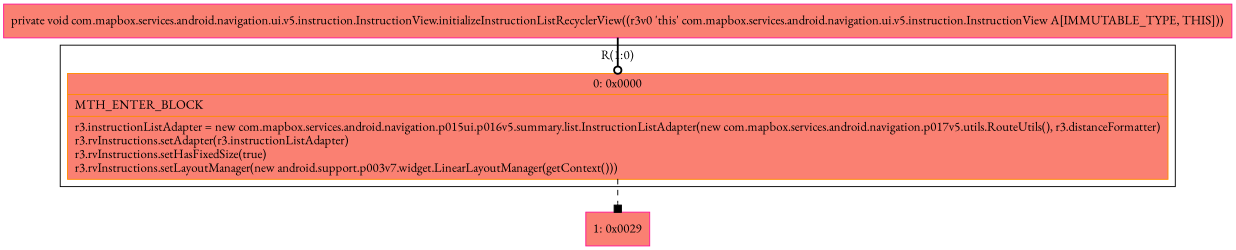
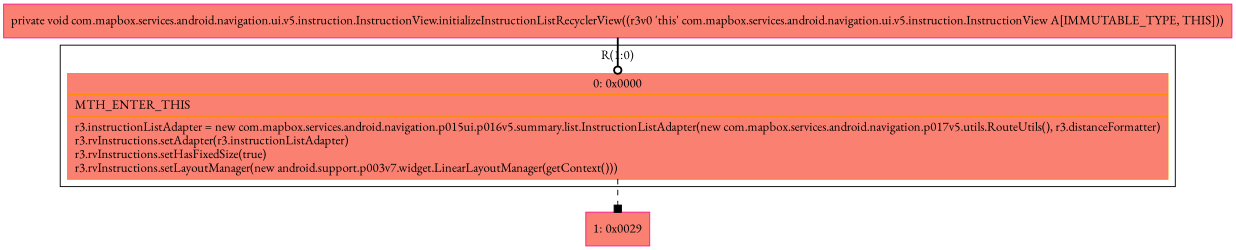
(140, 105) -> (133, 105)
